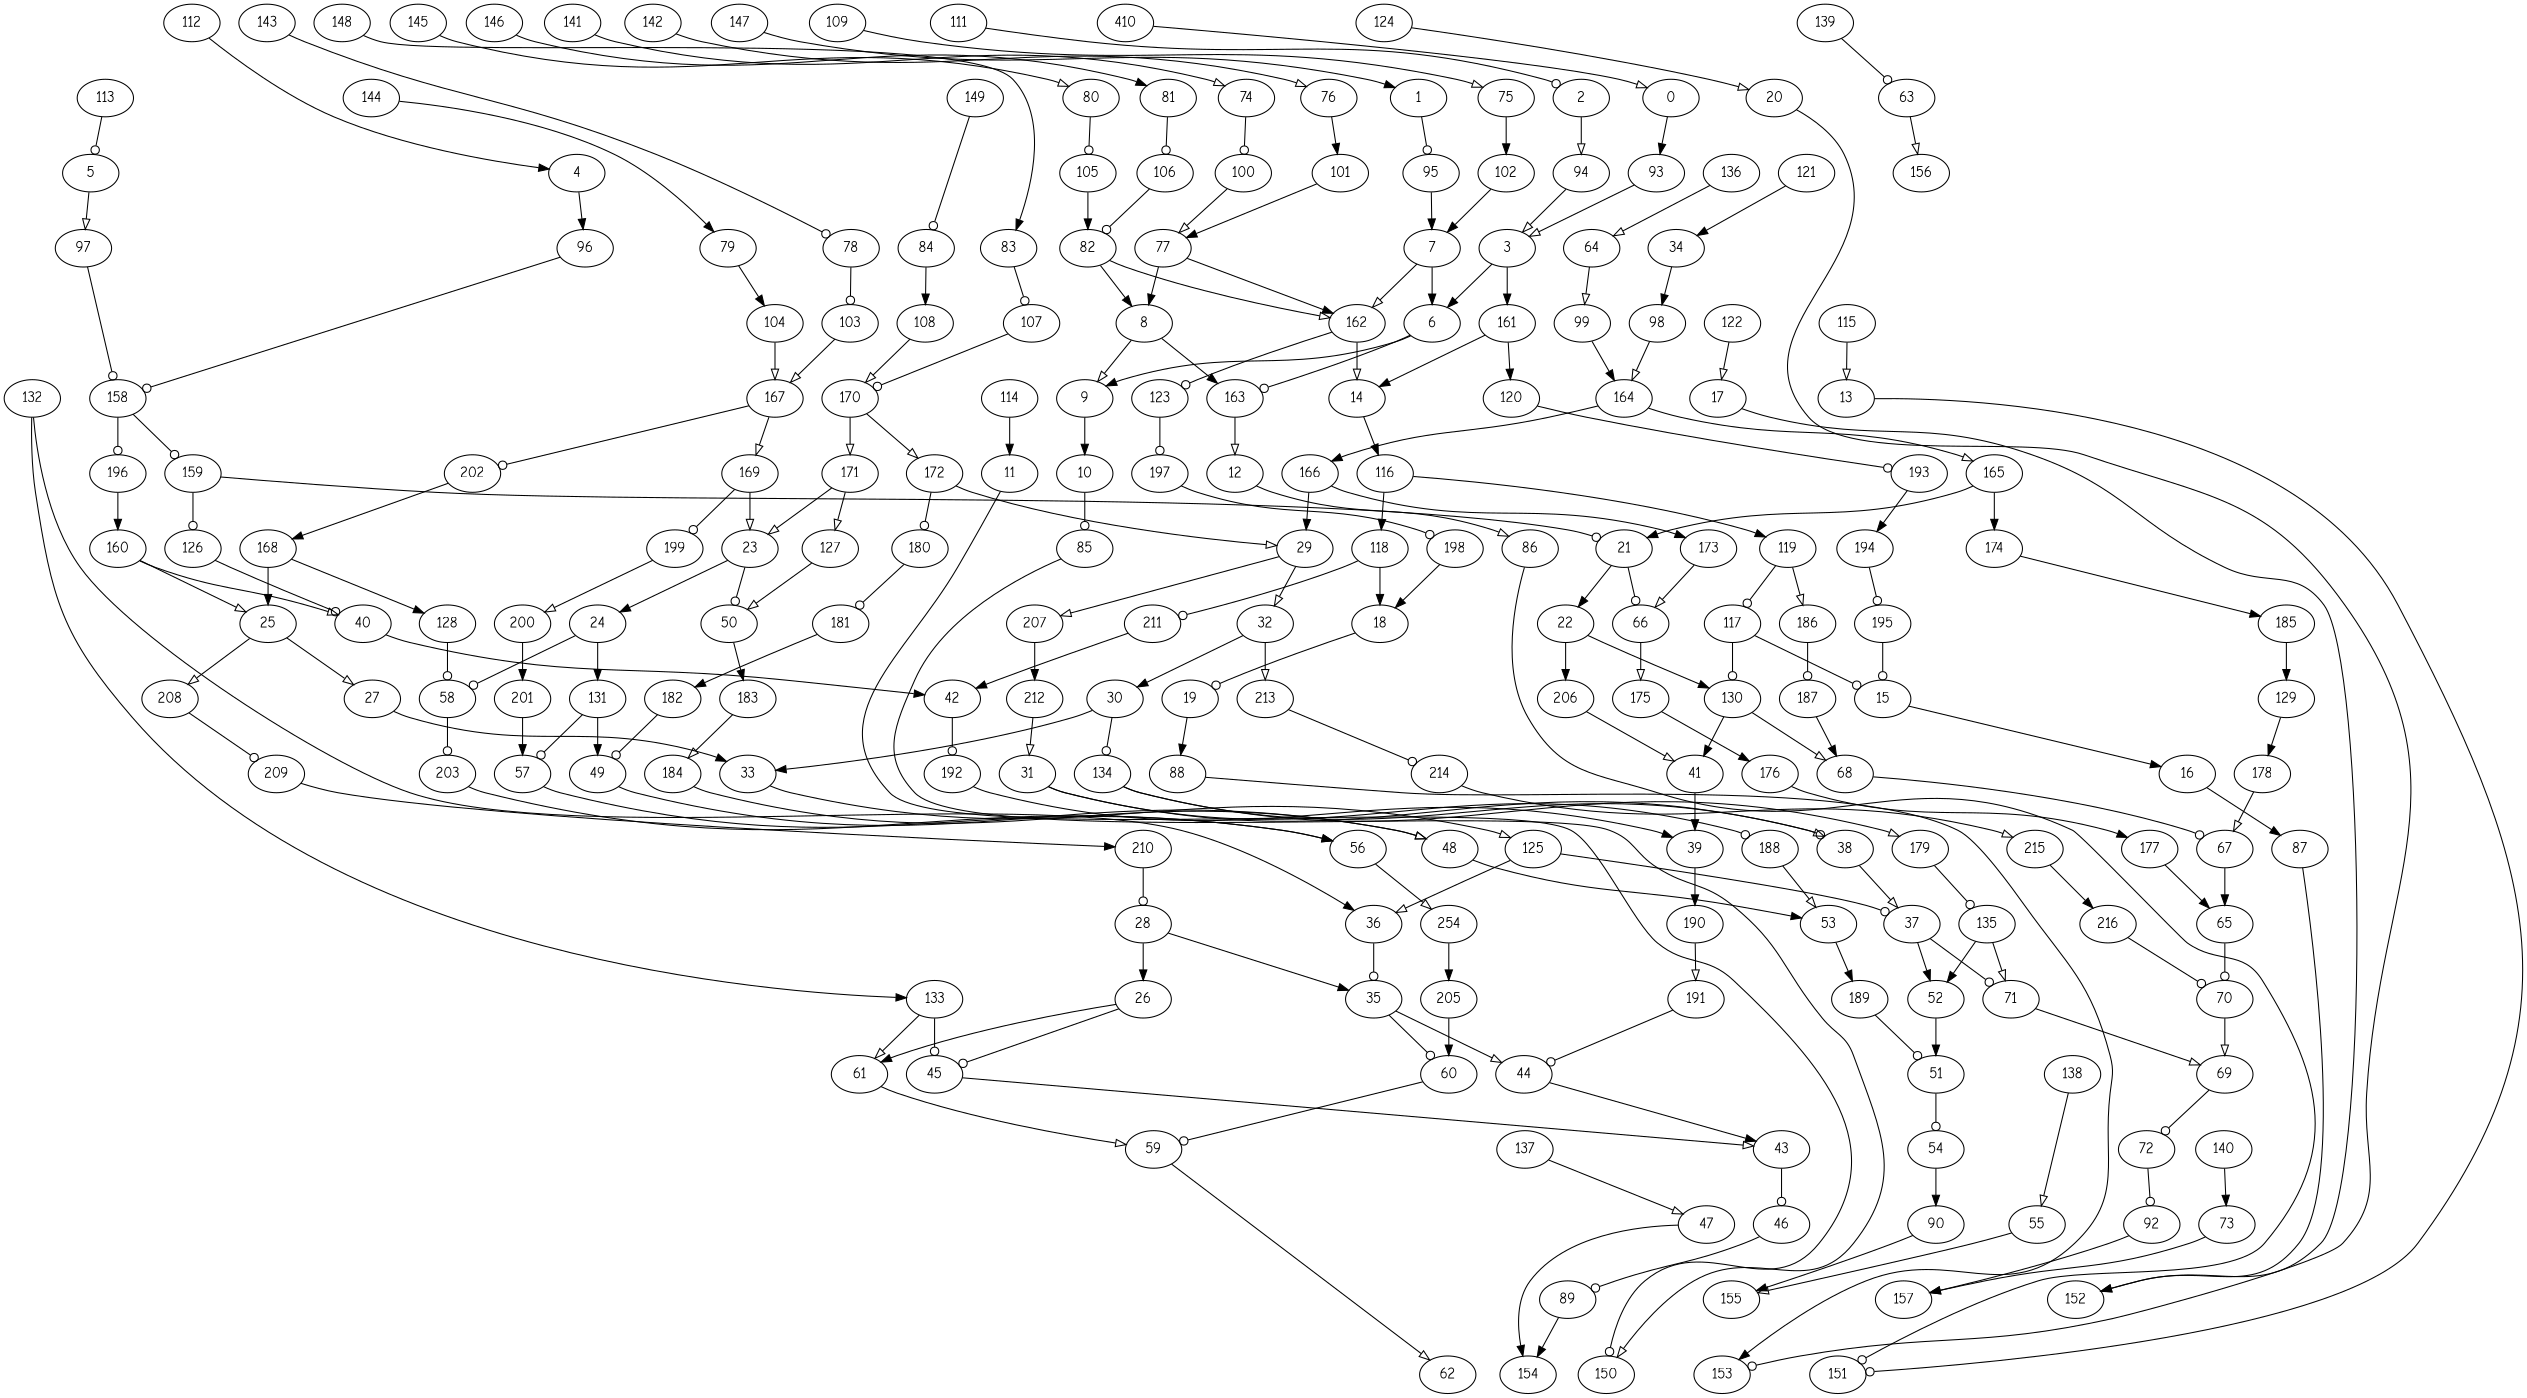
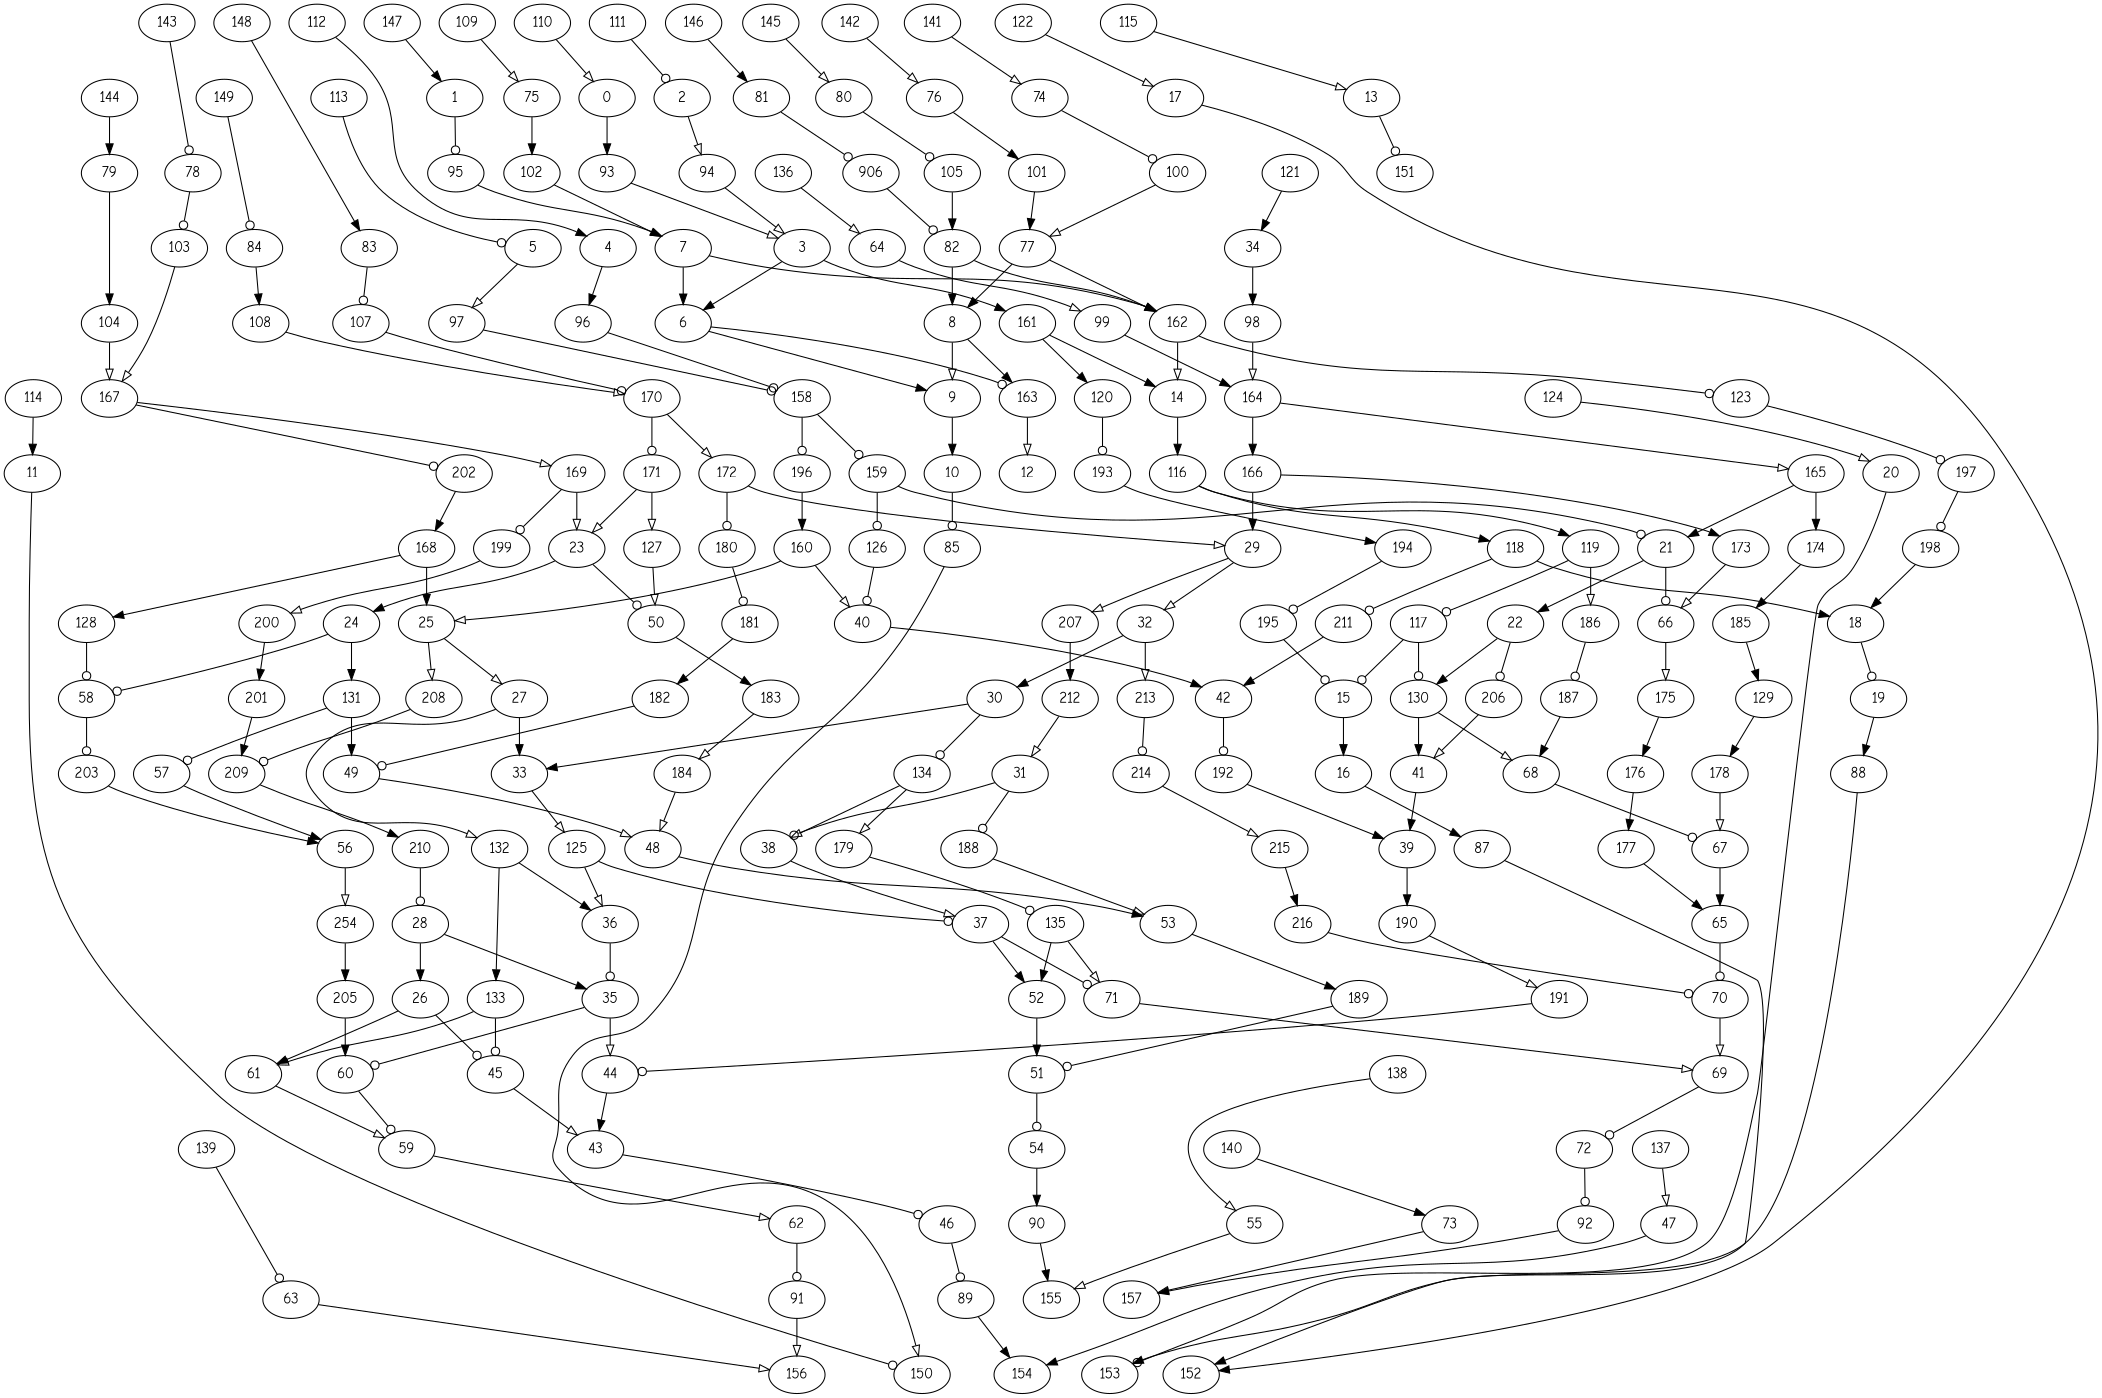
(1125, 23) -> (542, 23)
(1165, 173) -> (871, 173)
(850, 431) -> (652, 432)
(1530, 549) -> none
(1566, 656) -> (1506, 657)
(523, 729) -> (249, 729)
none -> (311, 760)
none -> (797, 1300)
